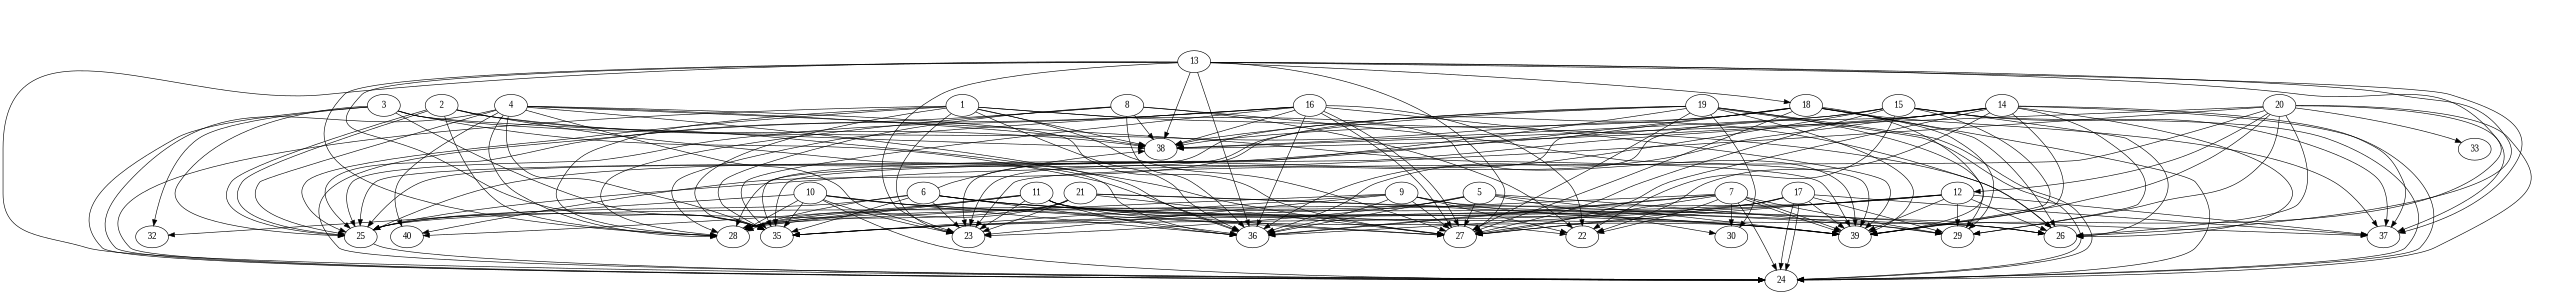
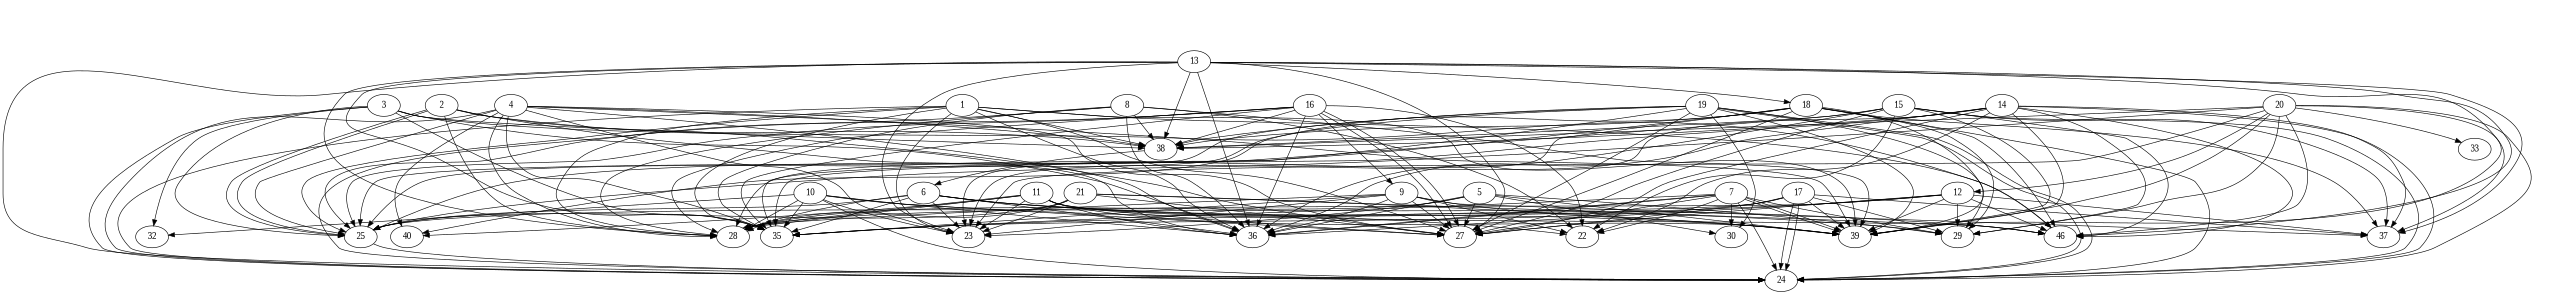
(1724, 151) -> (1353, 147)
(1037, 164) -> (1072, 158)
(2060, 237) -> (2060, 237)
